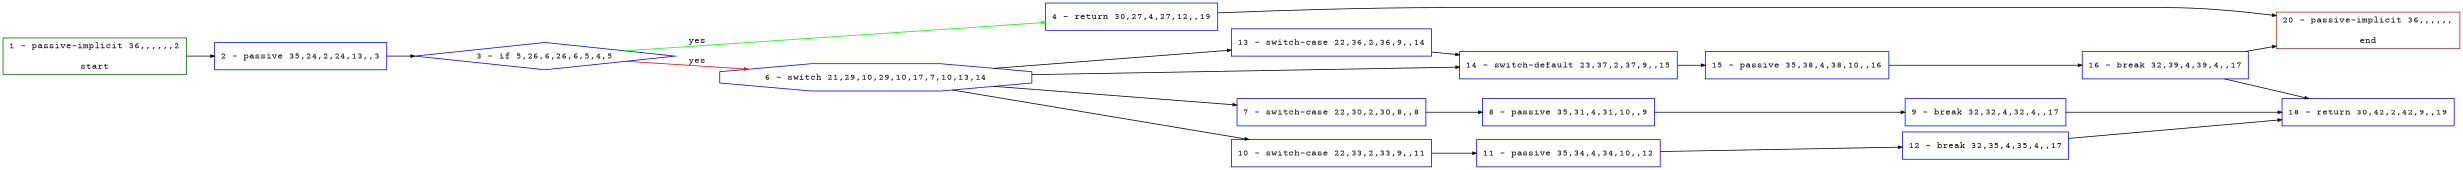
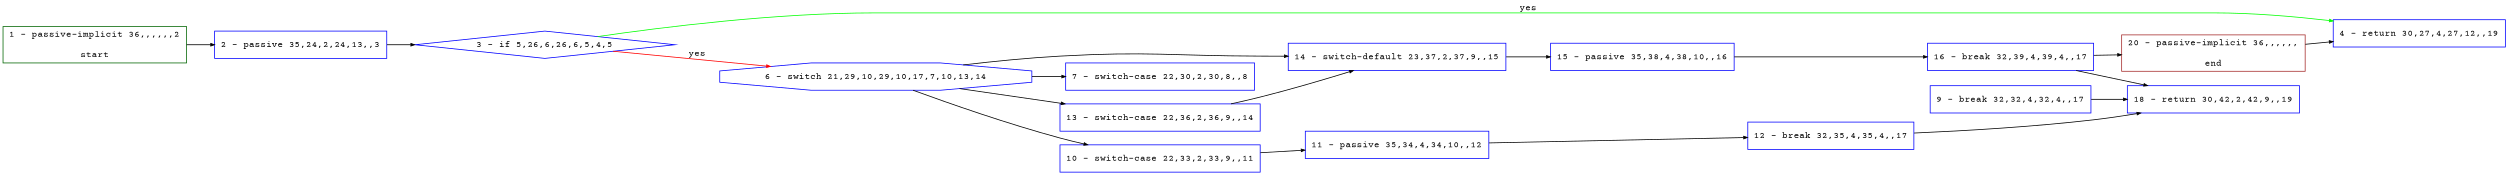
(1745, 8) -> (2317, 43)
(1568, 112) -> none
